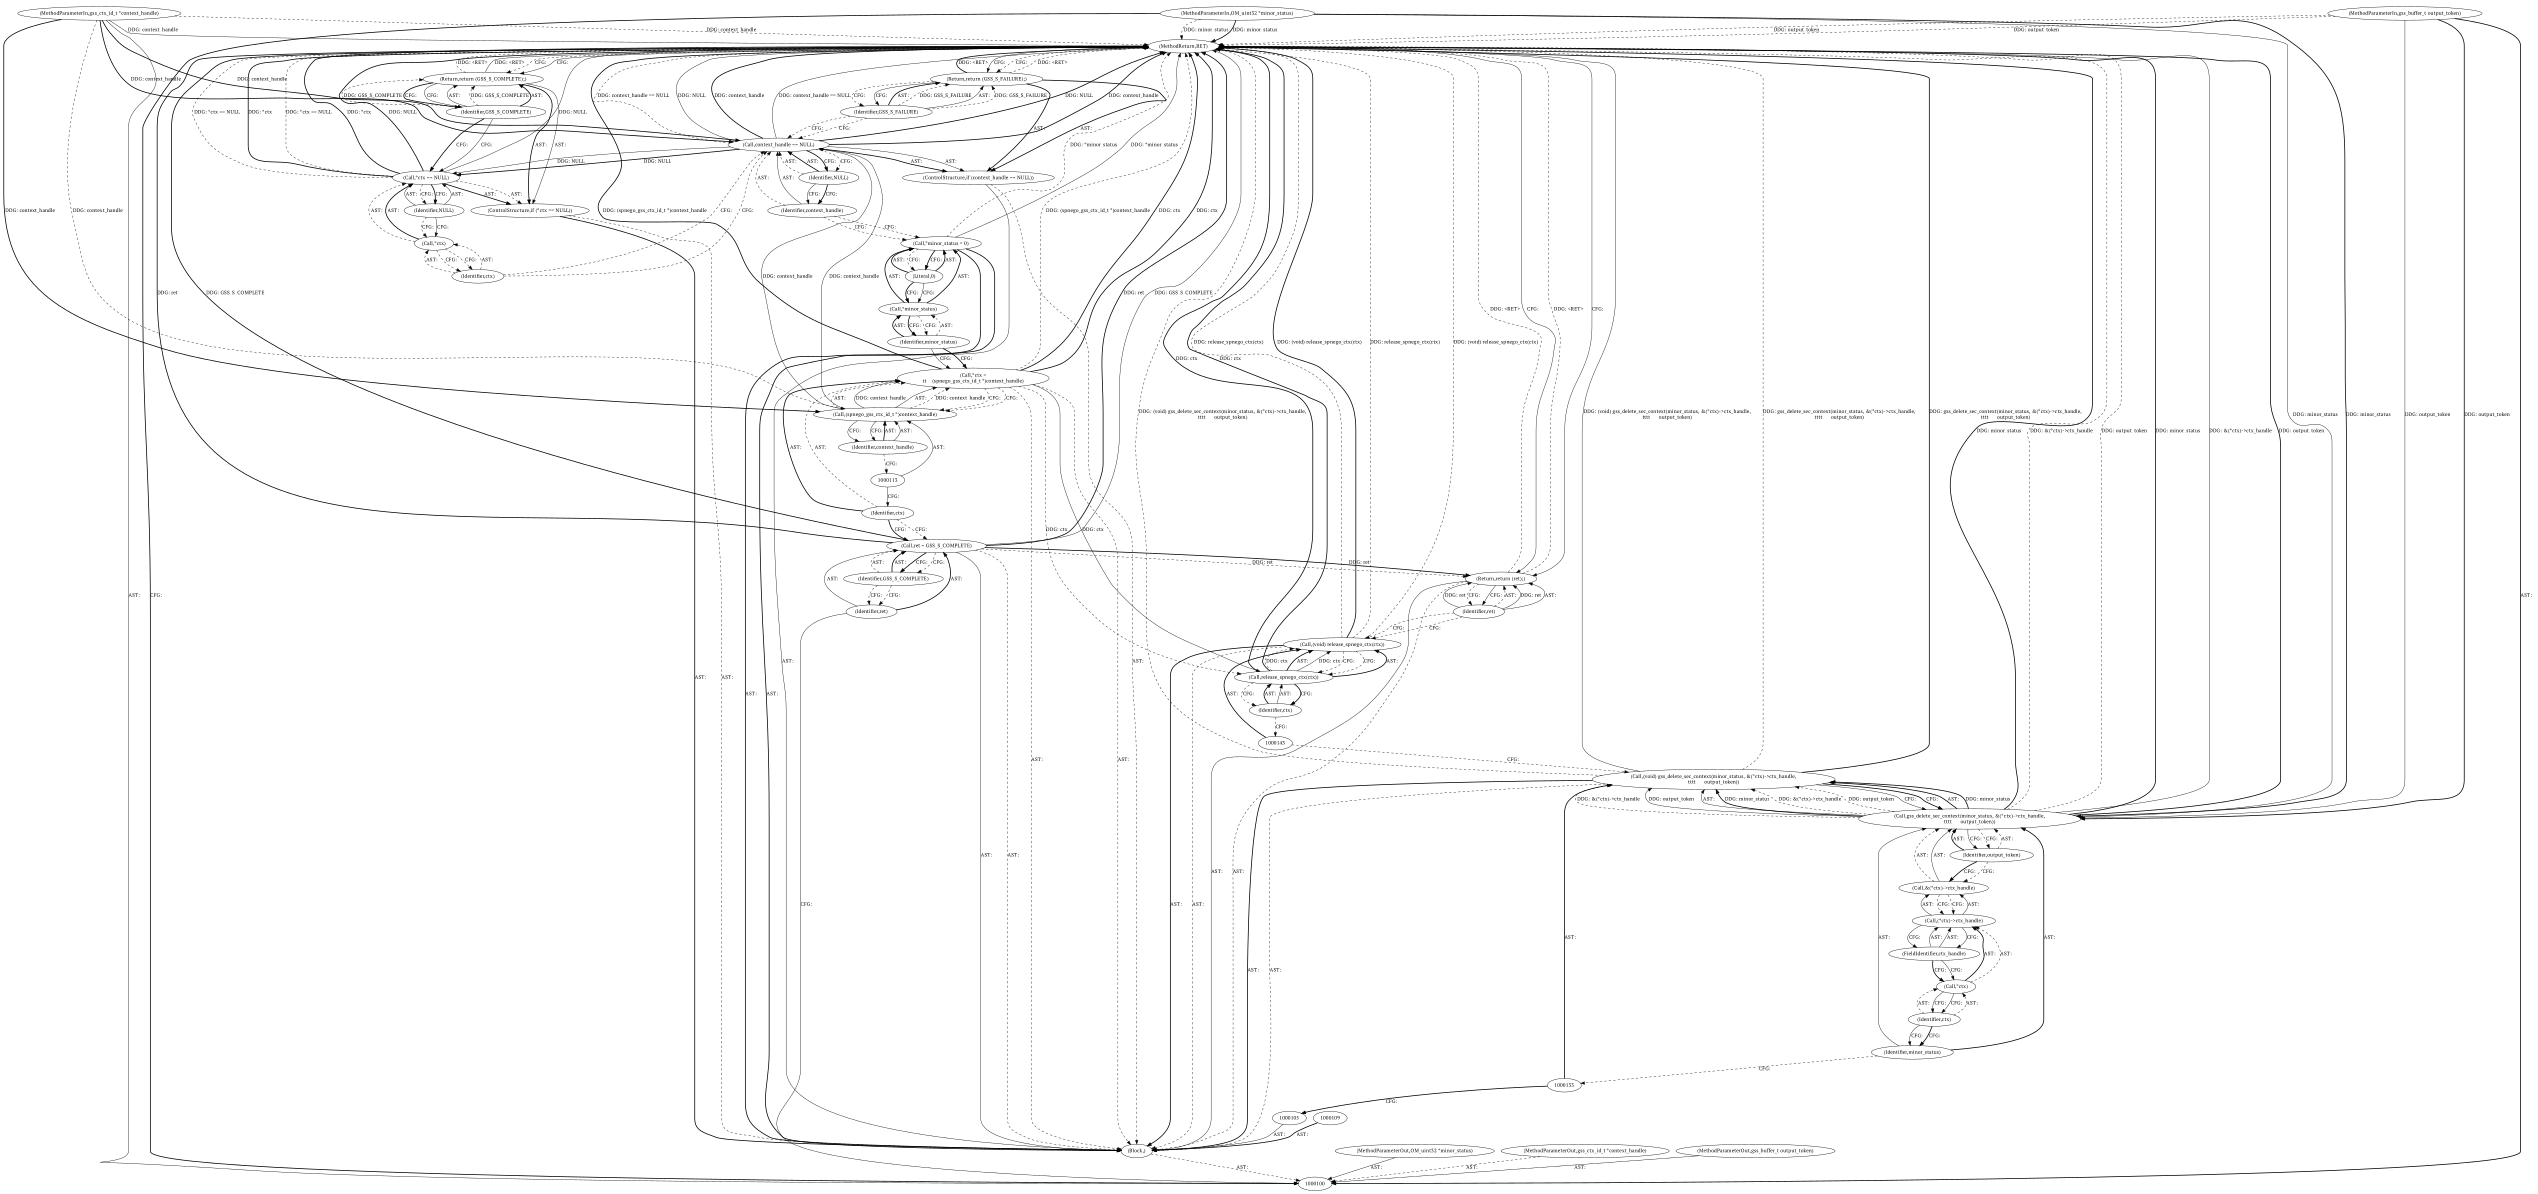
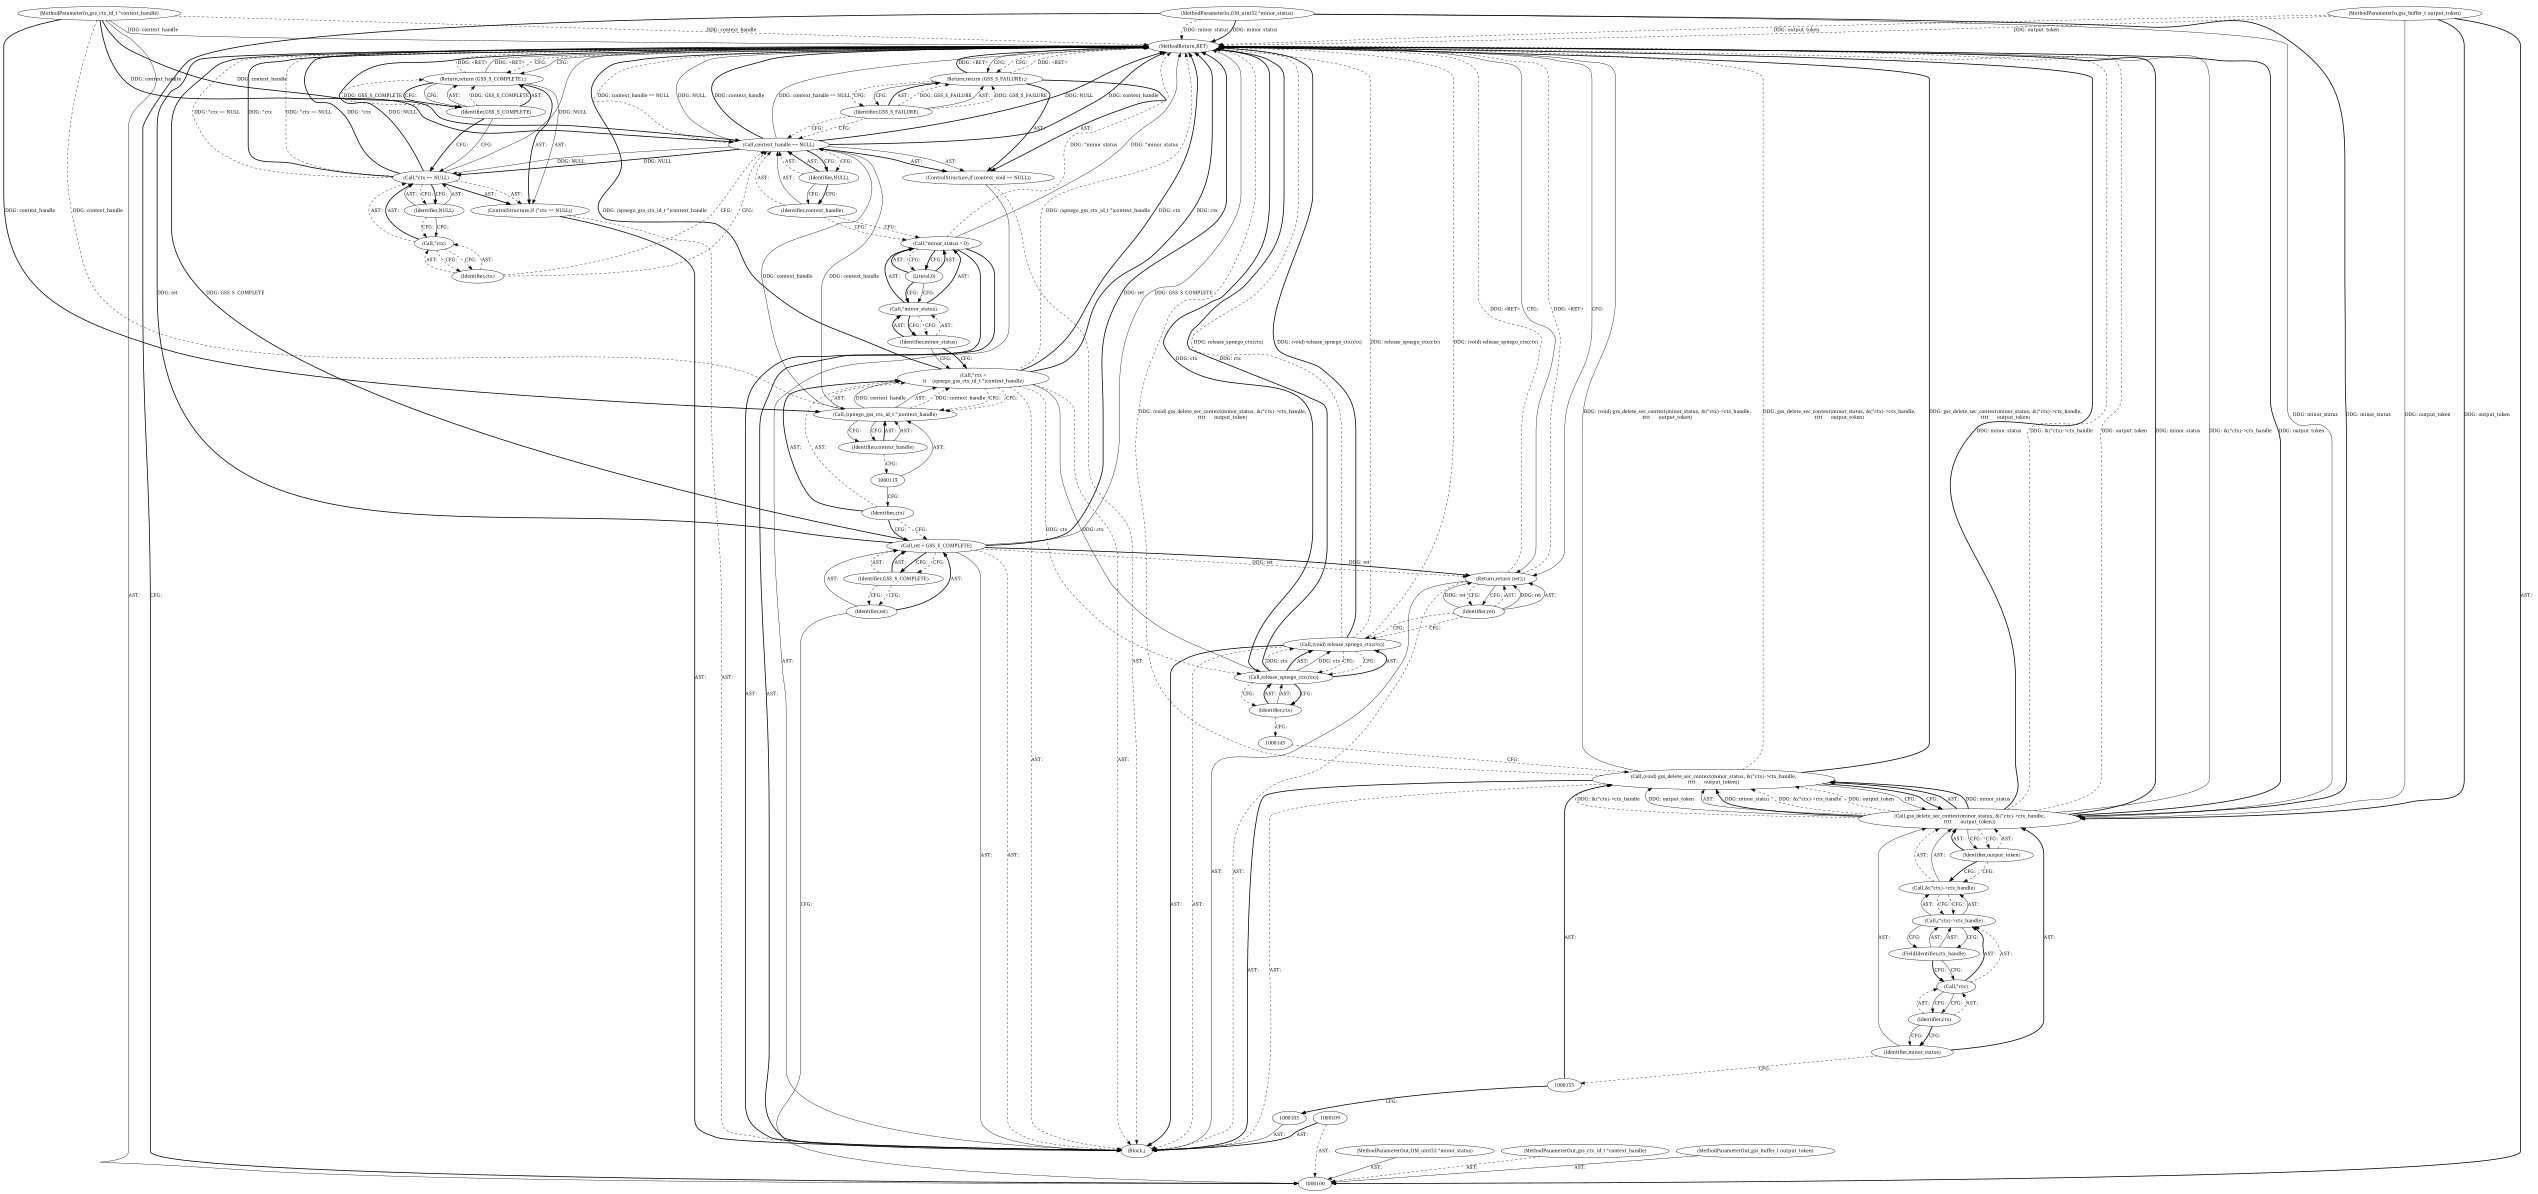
(978, 178) -> (978, 178)
(1226, 677) -> none
(1224, 1167) -> (1318, 1148)
